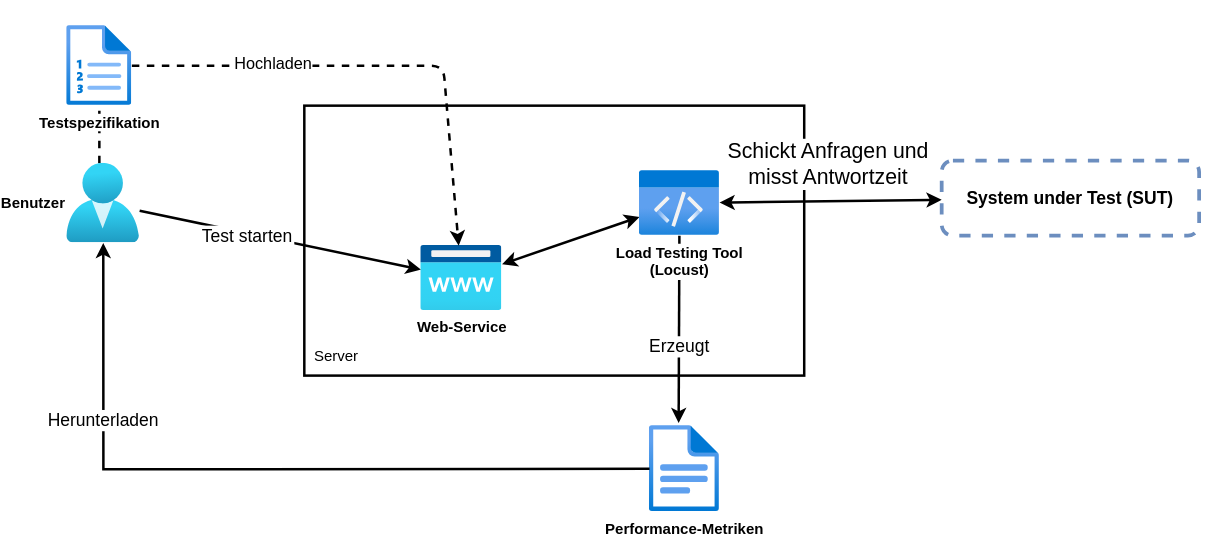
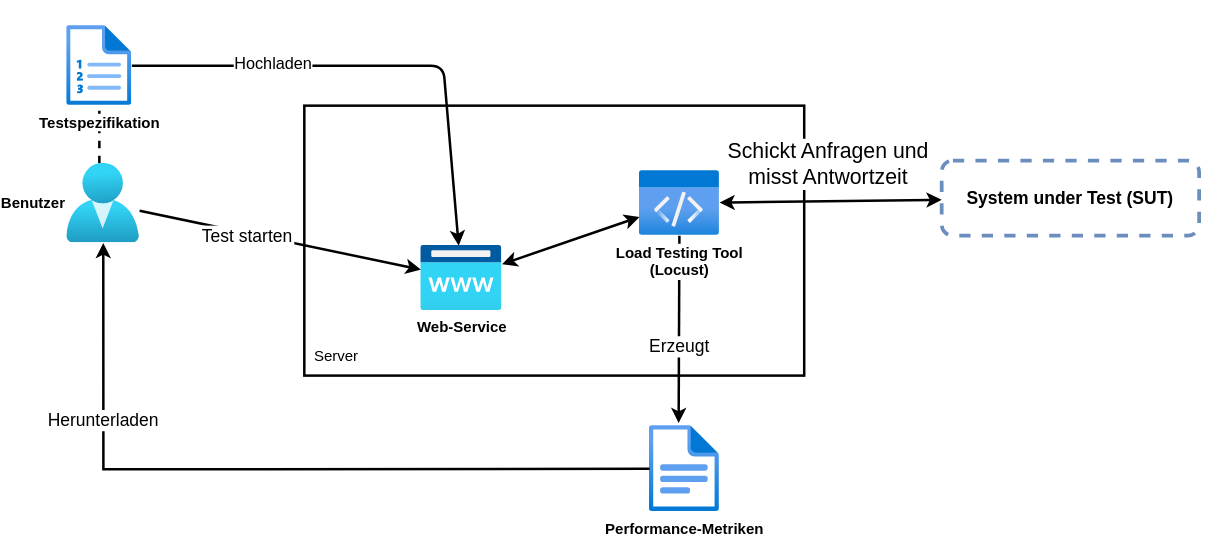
(445, 89) -> (445, 89)
